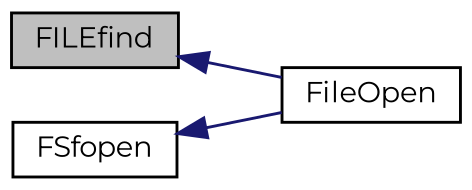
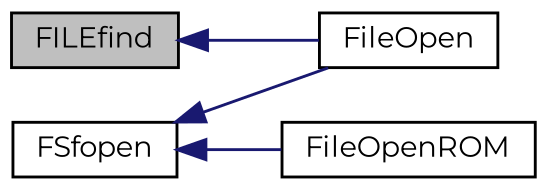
none -> (409, 150)
